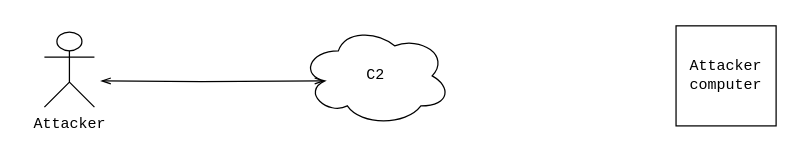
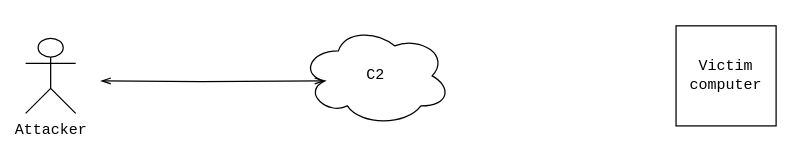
(69, 69) -> (51, 76)
(726, 76) -> (726, 76)
